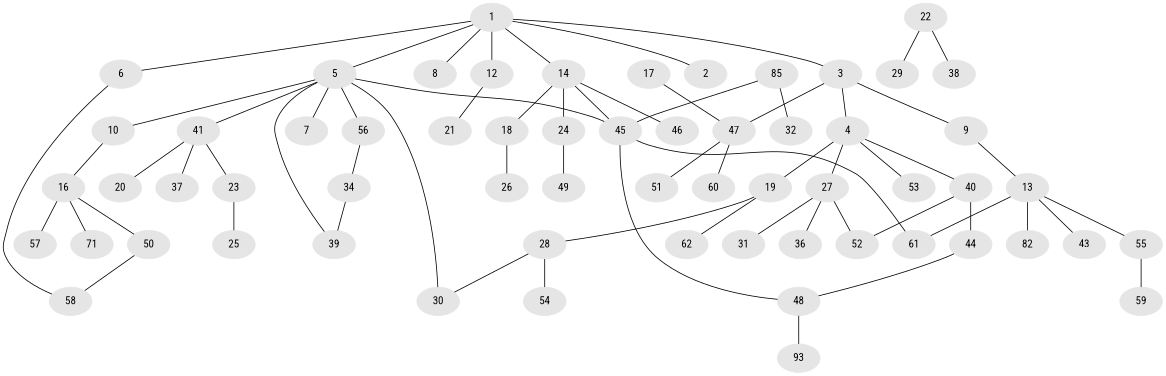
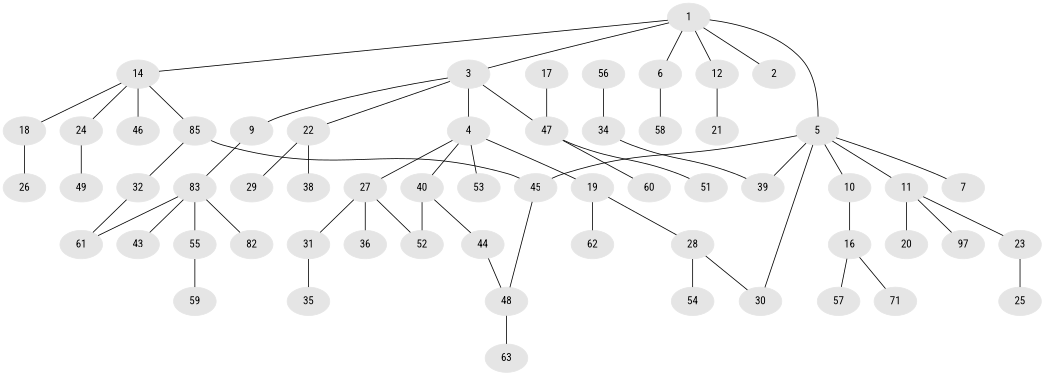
(435, 74) -> none
(592, 102) -> (166, 102)
(349, 103) -> none
none -> (388, 103)
(198, 131) -> (906, 188)
(785, 152) -> (110, 216)
(177, 188) -> (963, 245)
(1028, 188) -> (195, 188)
(149, 245) -> none
none -> (308, 301)
(799, 358) -> (506, 358)
